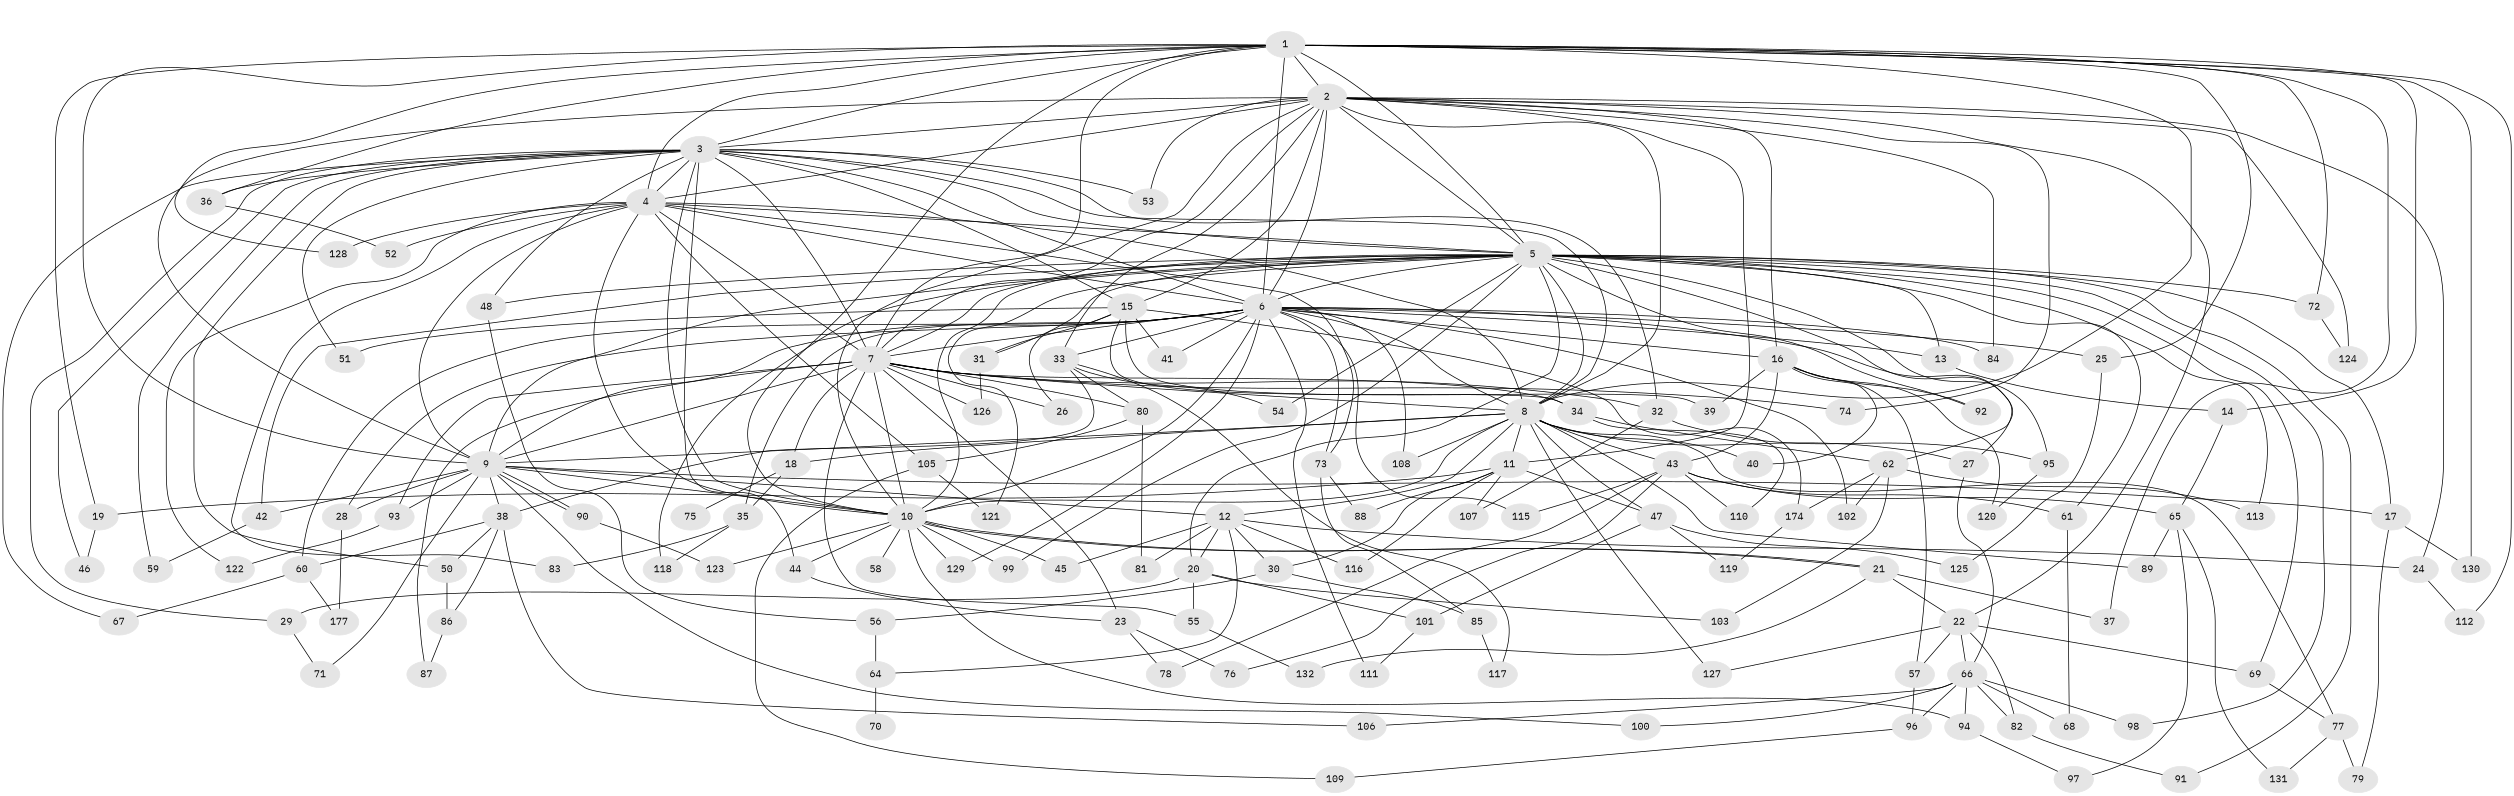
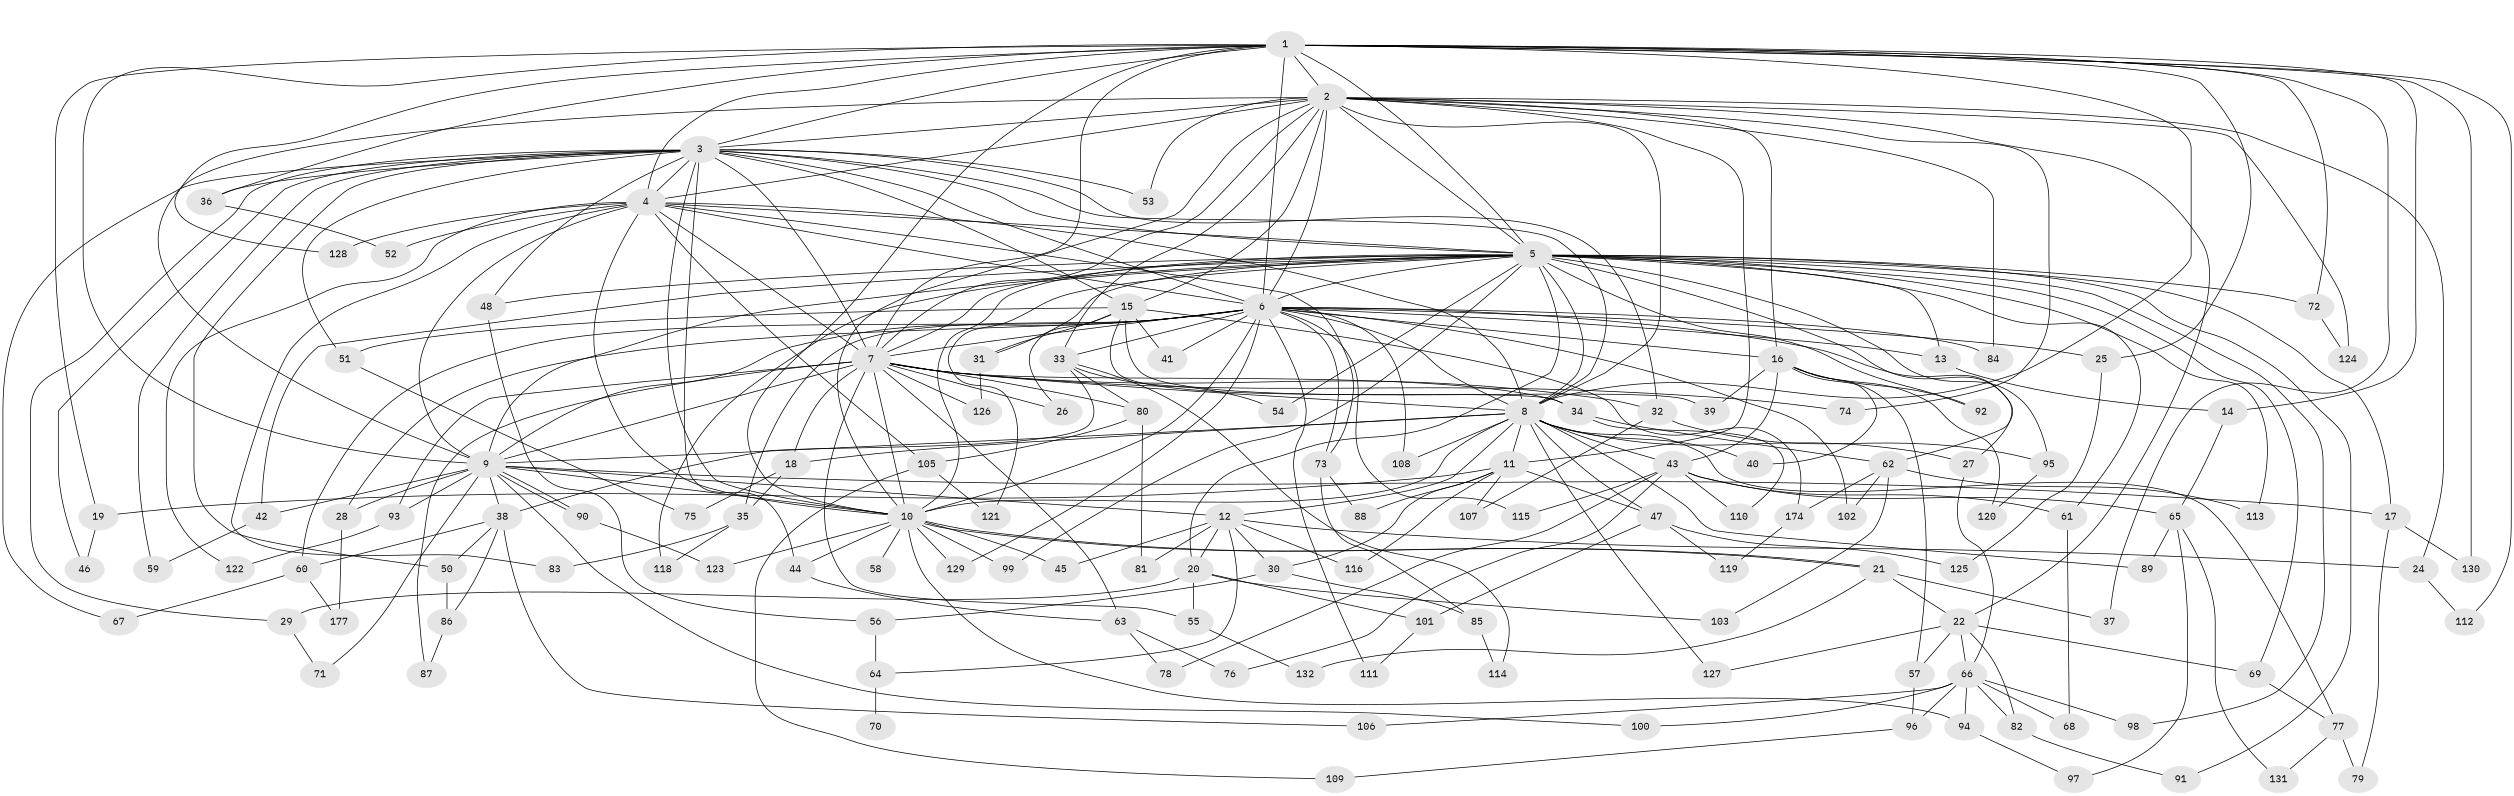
none -> (509, 437)
(1121, 622) -> (1121, 622)
(1498, 674) -> (1498, 674)
